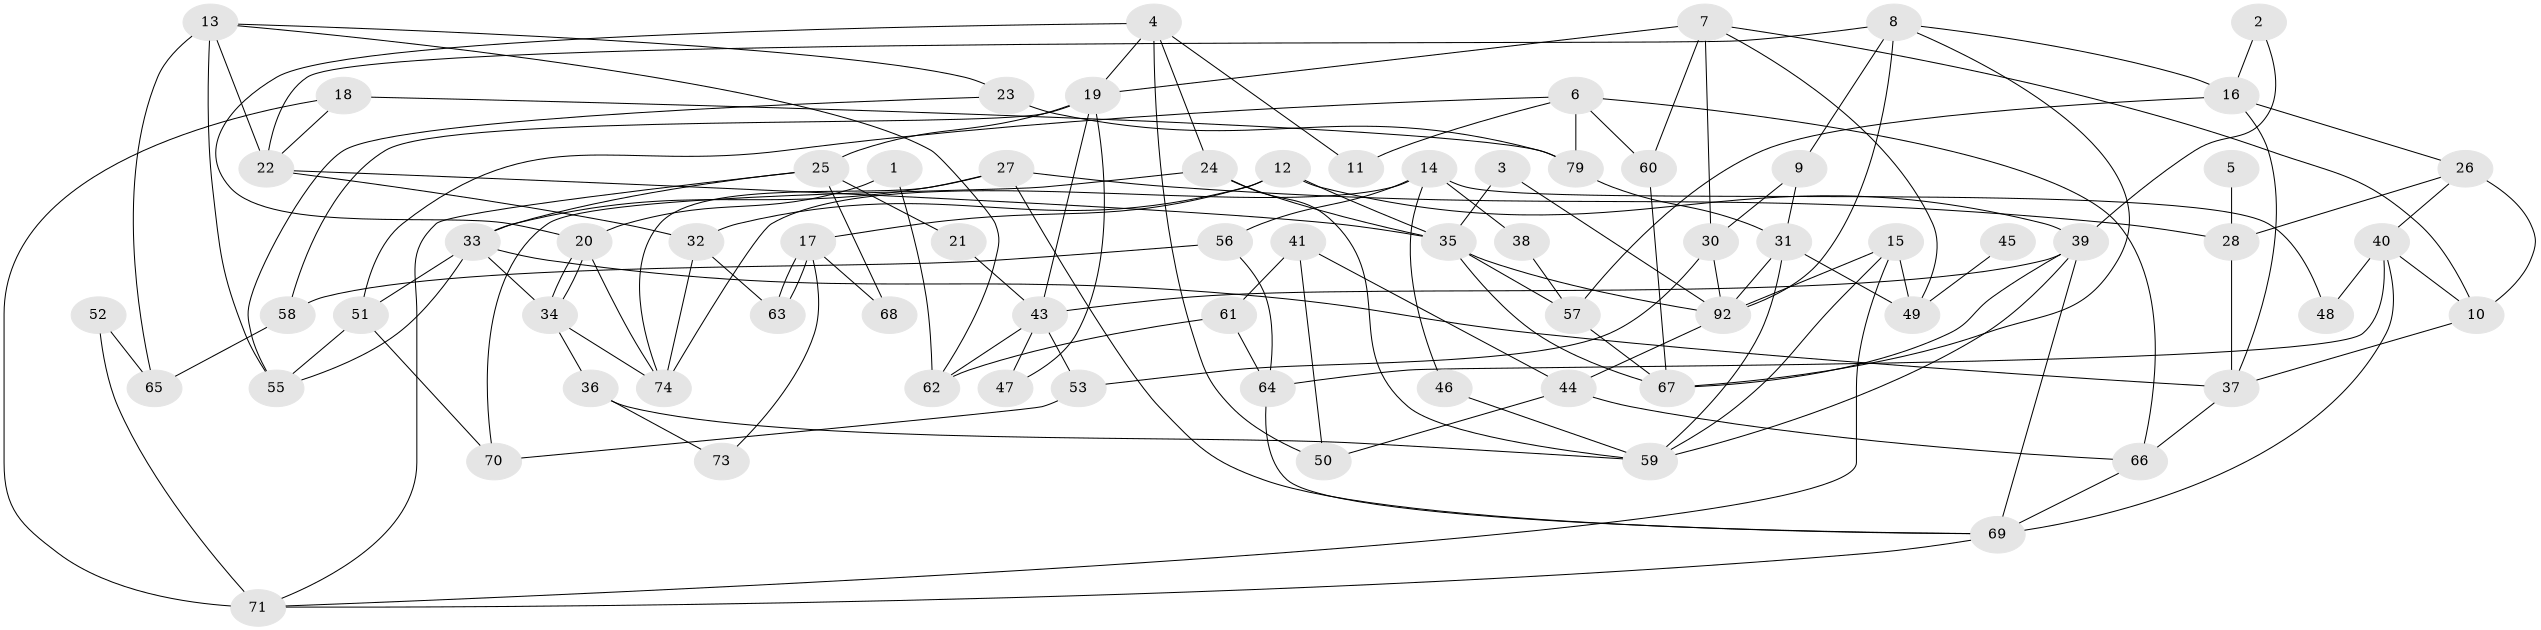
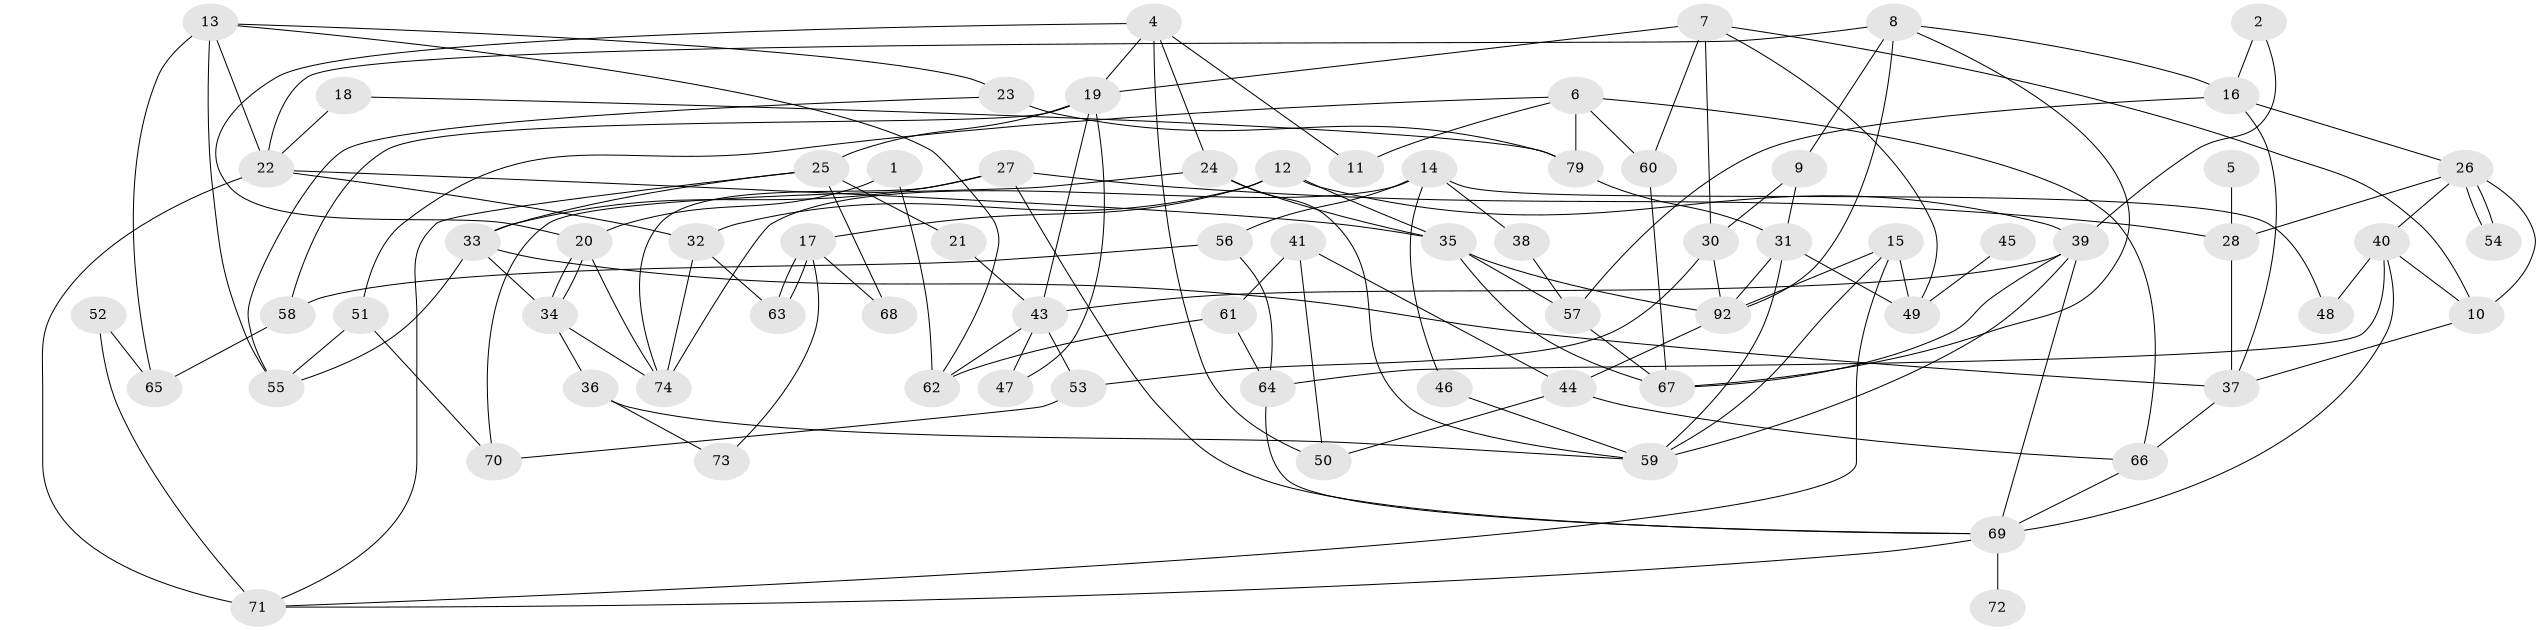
(1503, 169) -> none
none -> (2494, 242)
(422, 275) -> none
(4, 331) -> (43, 394)
none -> (1998, 608)
